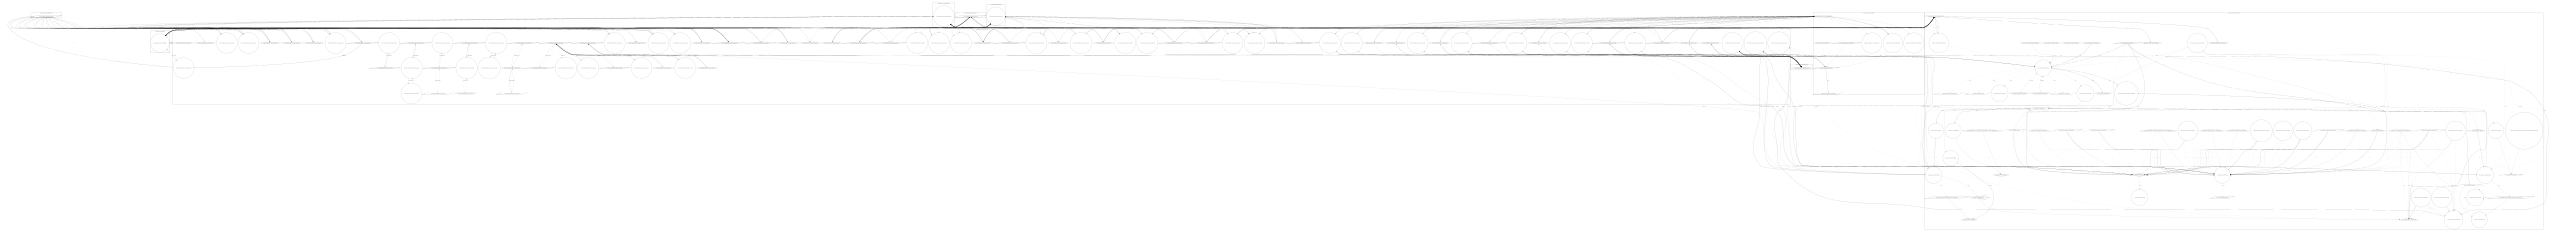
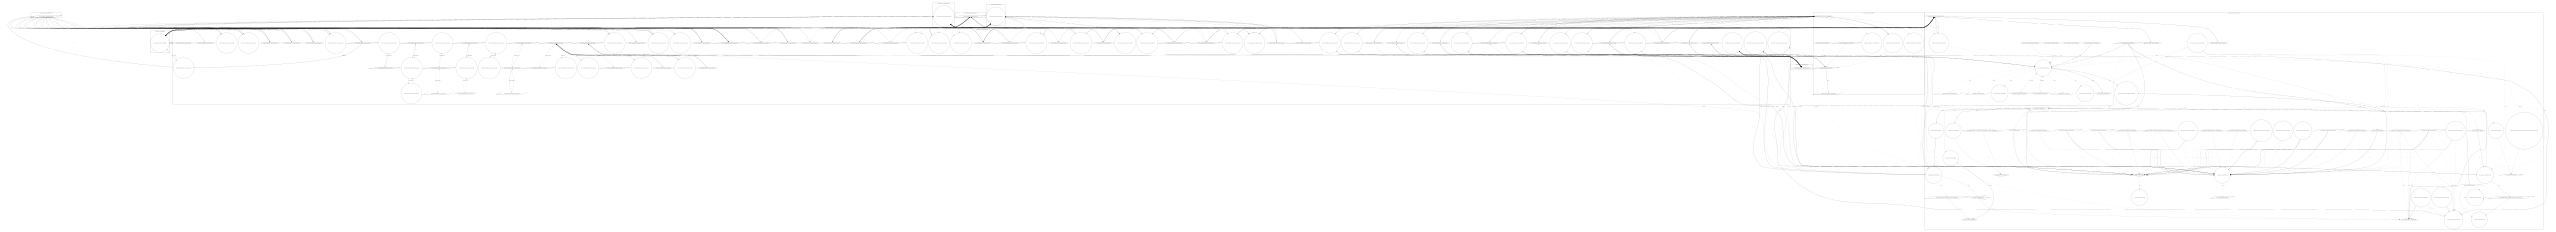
none -> (2127, 131)
